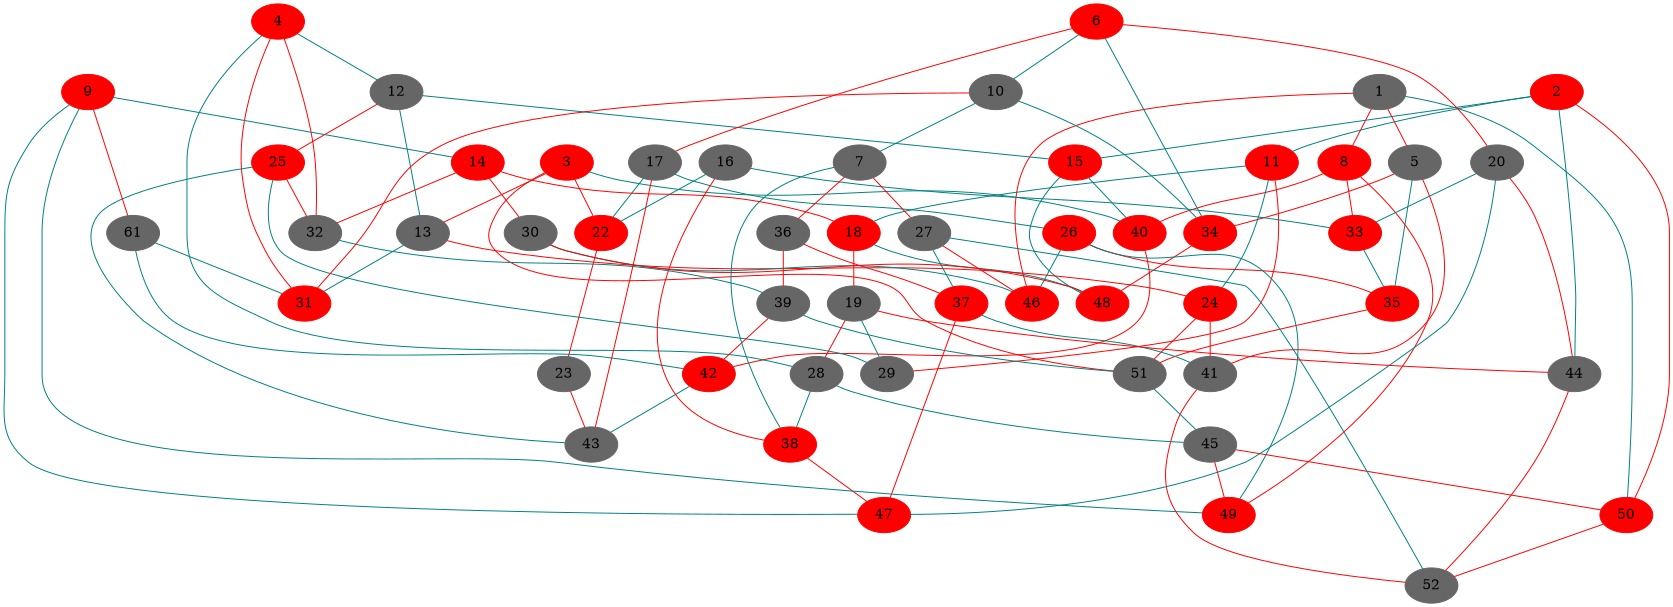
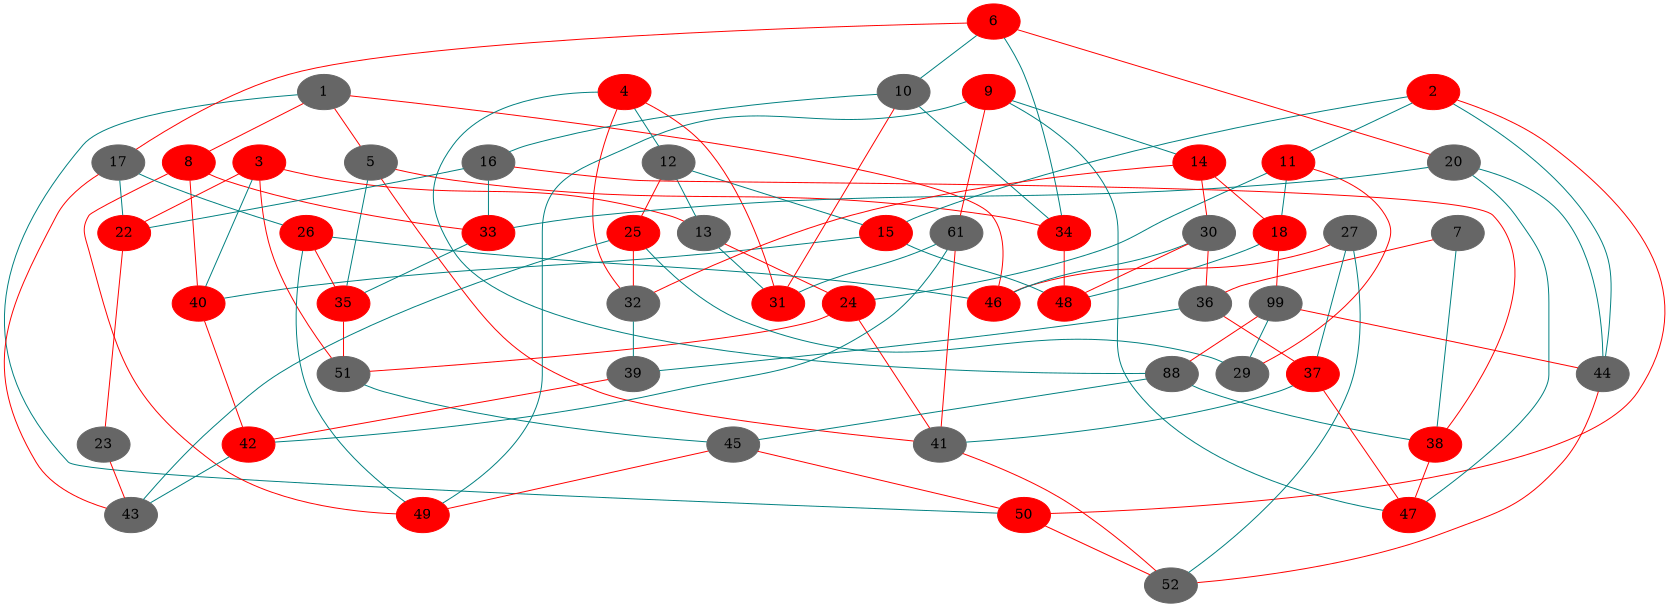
(928, 127) -> (692, 113)
(892, 198) -> none
(783, 262) -> (920, 343)
(1552, 263) -> (1577, 237)
none -> (1207, 274)
(854, 304) -> (1276, 304)
none -> (949, 330)
(933, 348) -> none
(817, 374) -> (1172, 374)
